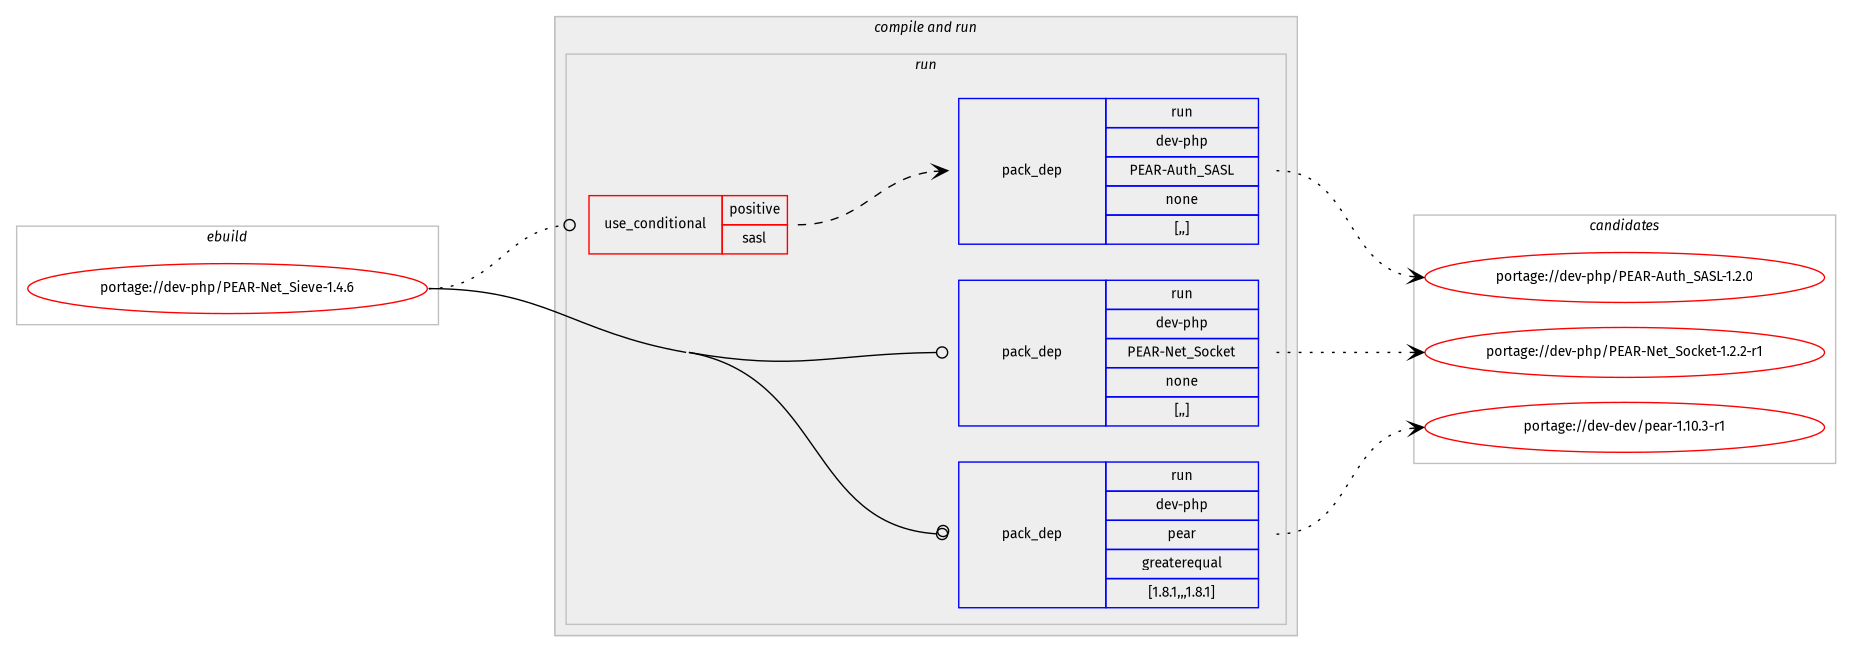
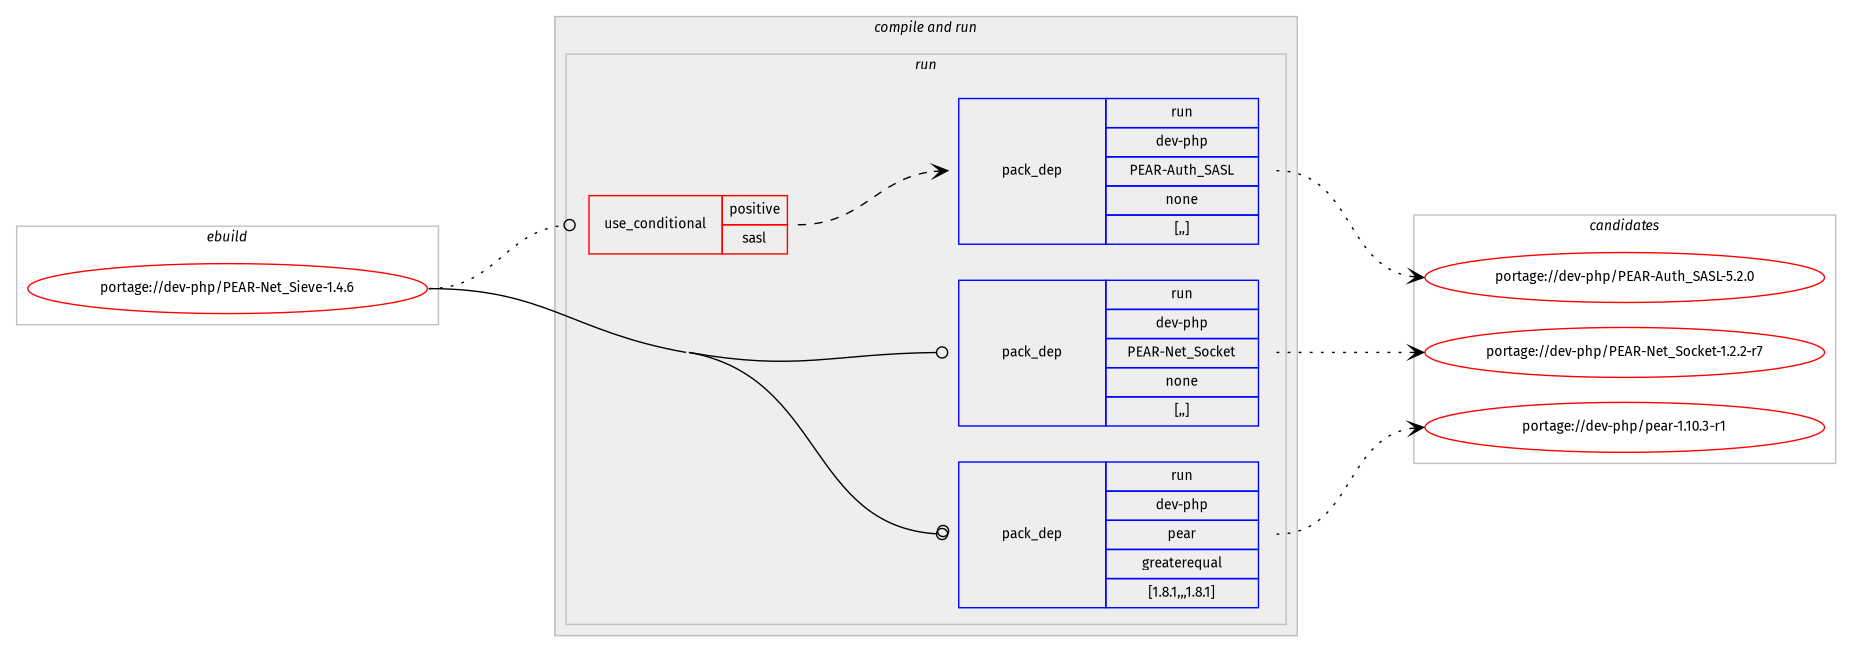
(1625, 278) -> (1625, 278)
(1625, 352) -> (1625, 352)
(1625, 427) -> (1625, 427)
